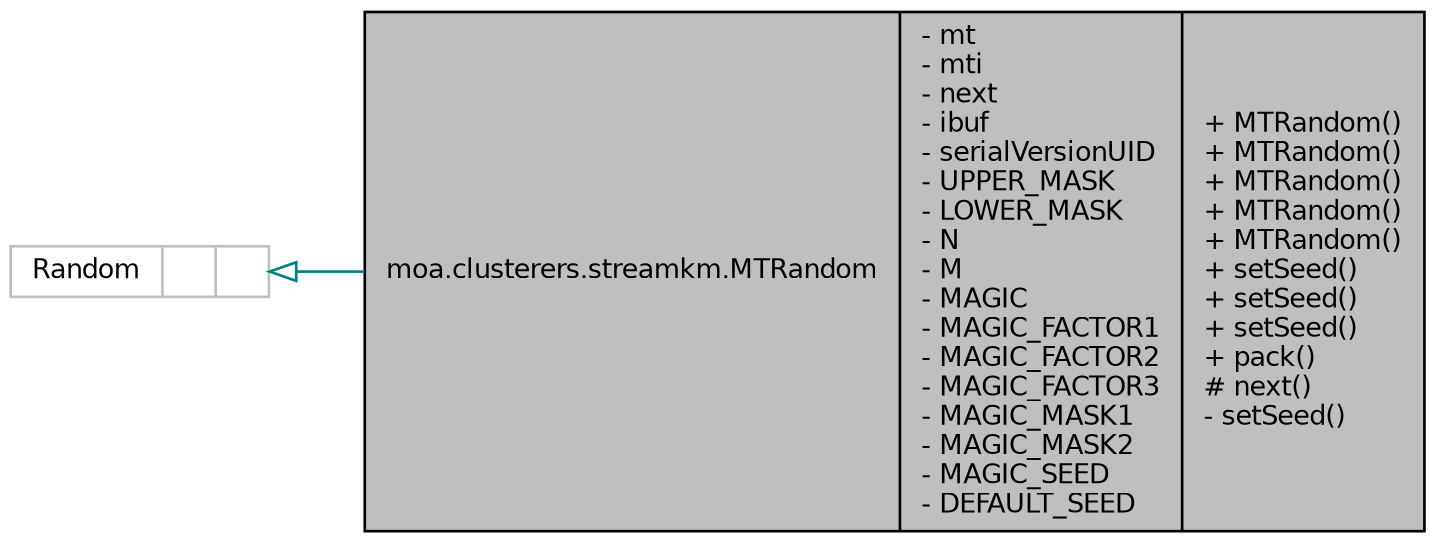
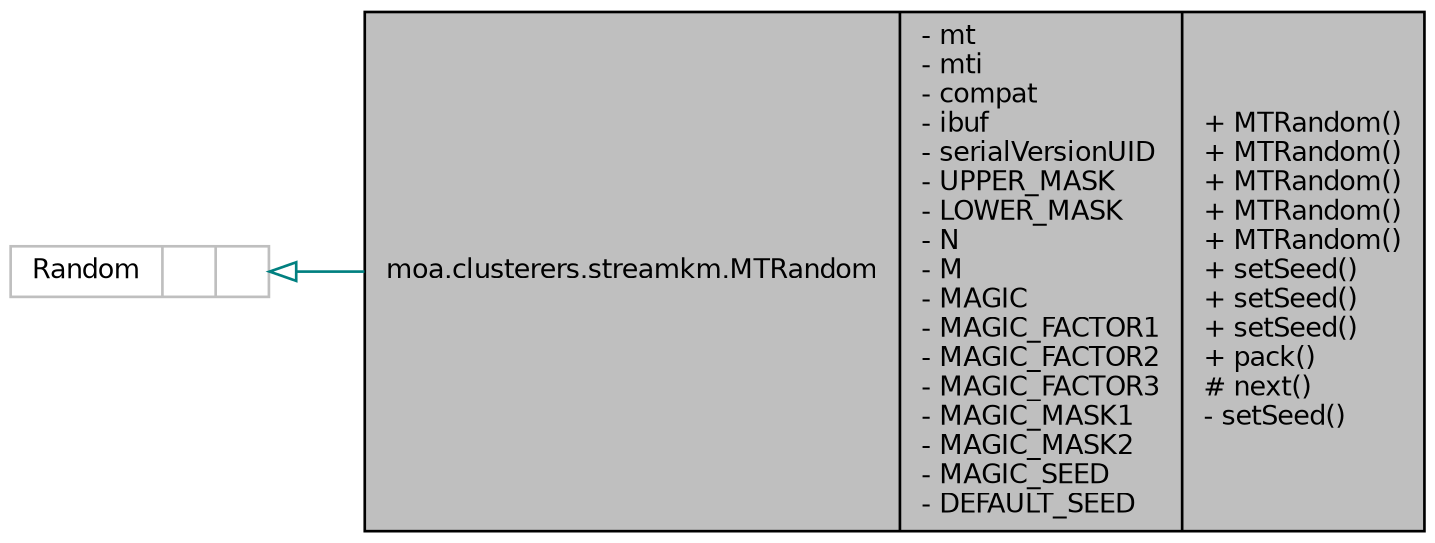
(960, 95) -> (980, 95)
